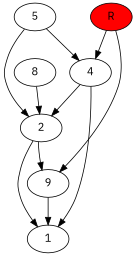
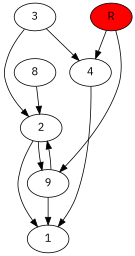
(35, 17) -> (35, 17)
(68, 97) -> (50, 159)
